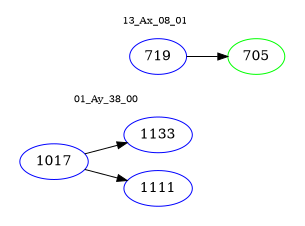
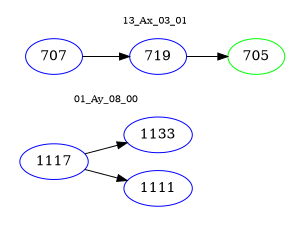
(155, 21) -> (155, 21)
none -> (54, 57)
(106, 100) -> (106, 100)
(54, 162) -> (54, 162)
